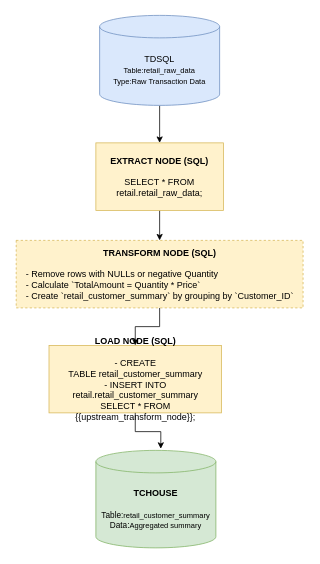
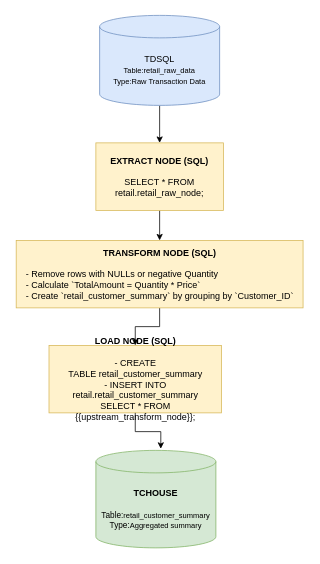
(159, 177) -> (159, 177)
(159, 274) -> (159, 274)
(156, 509) -> (156, 509)
